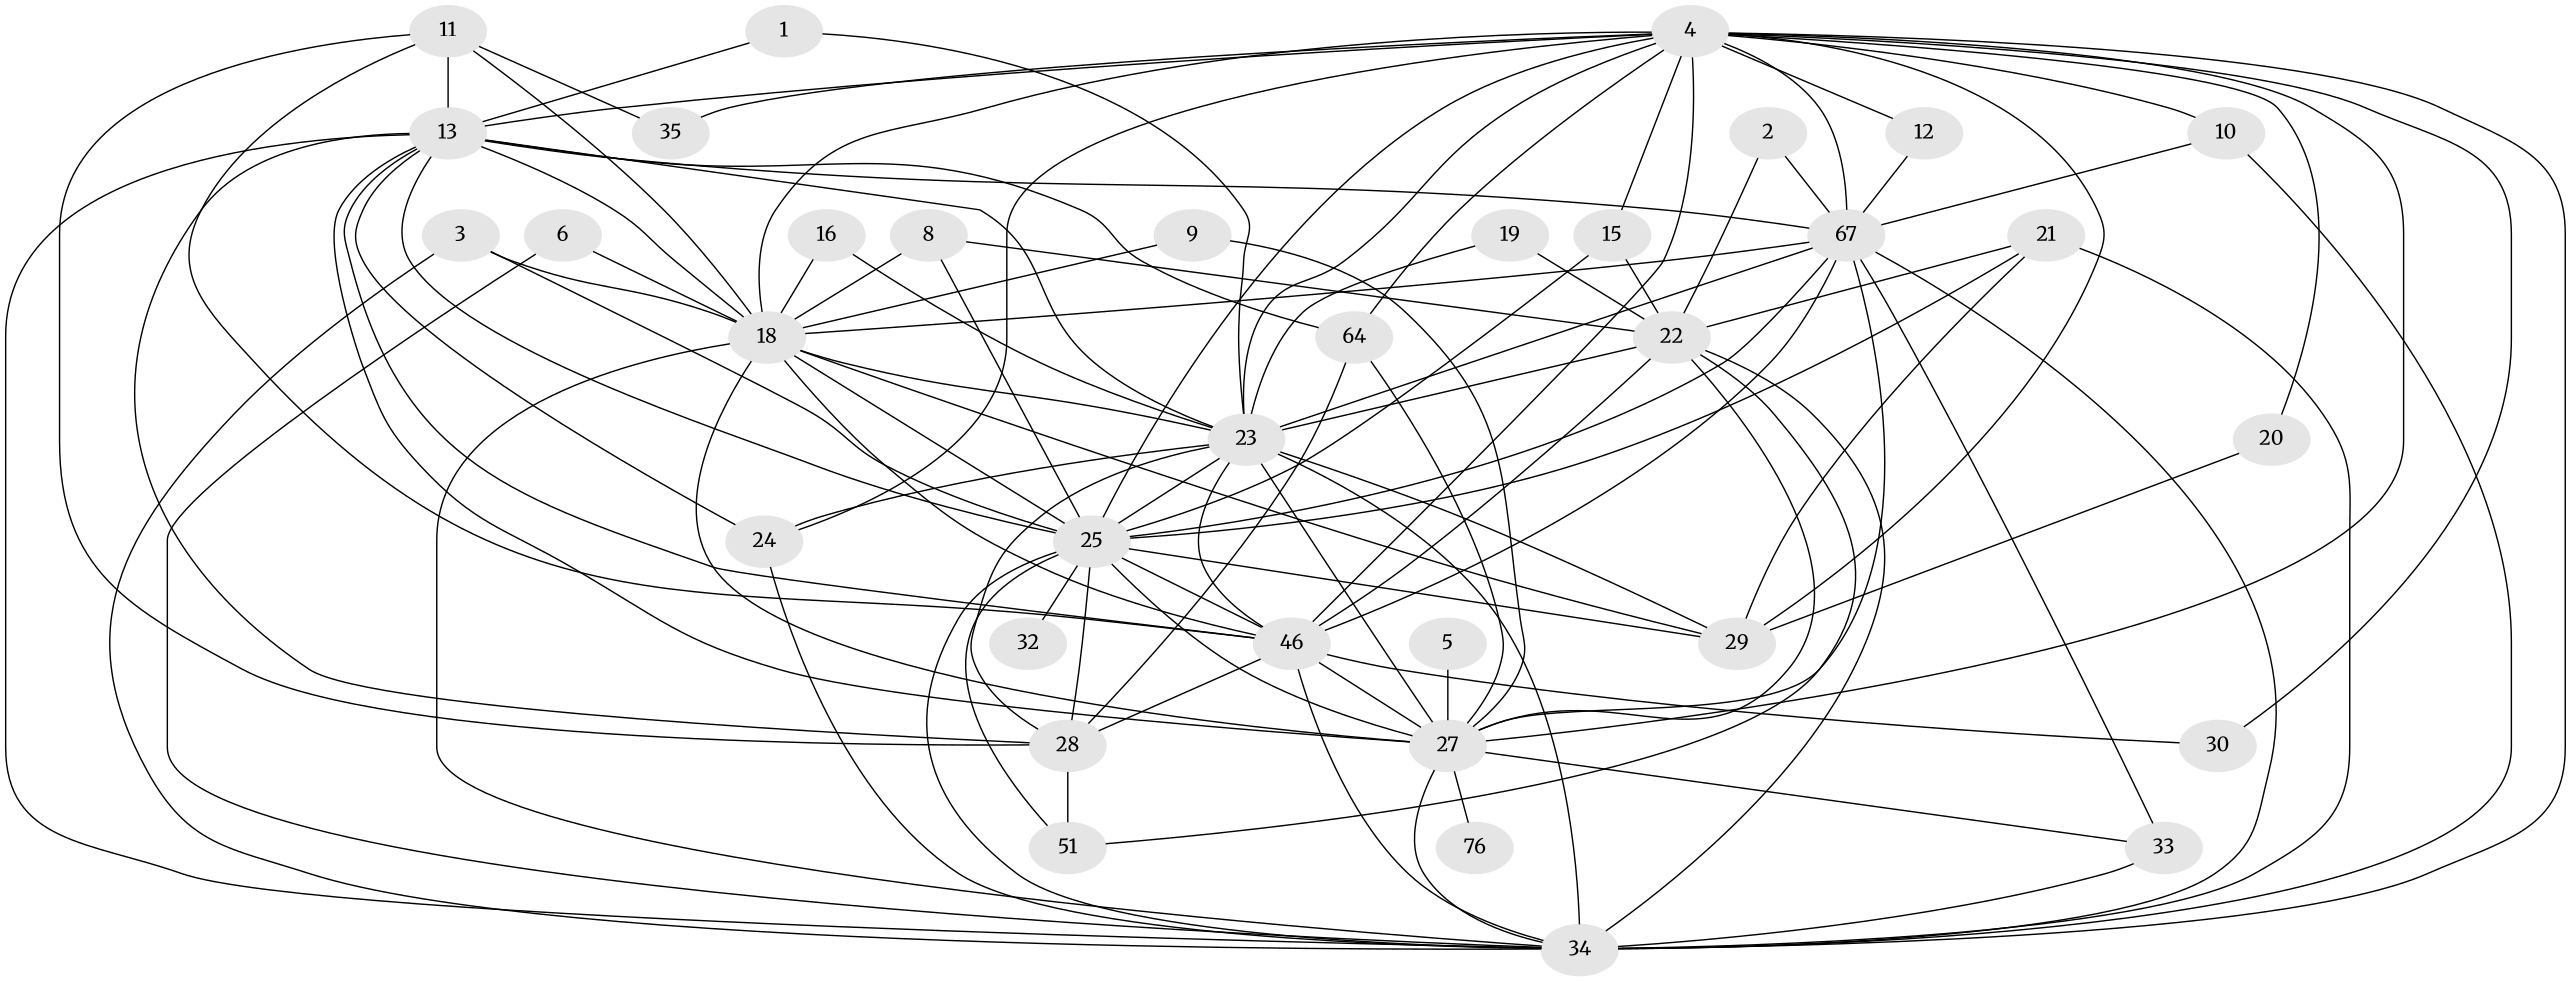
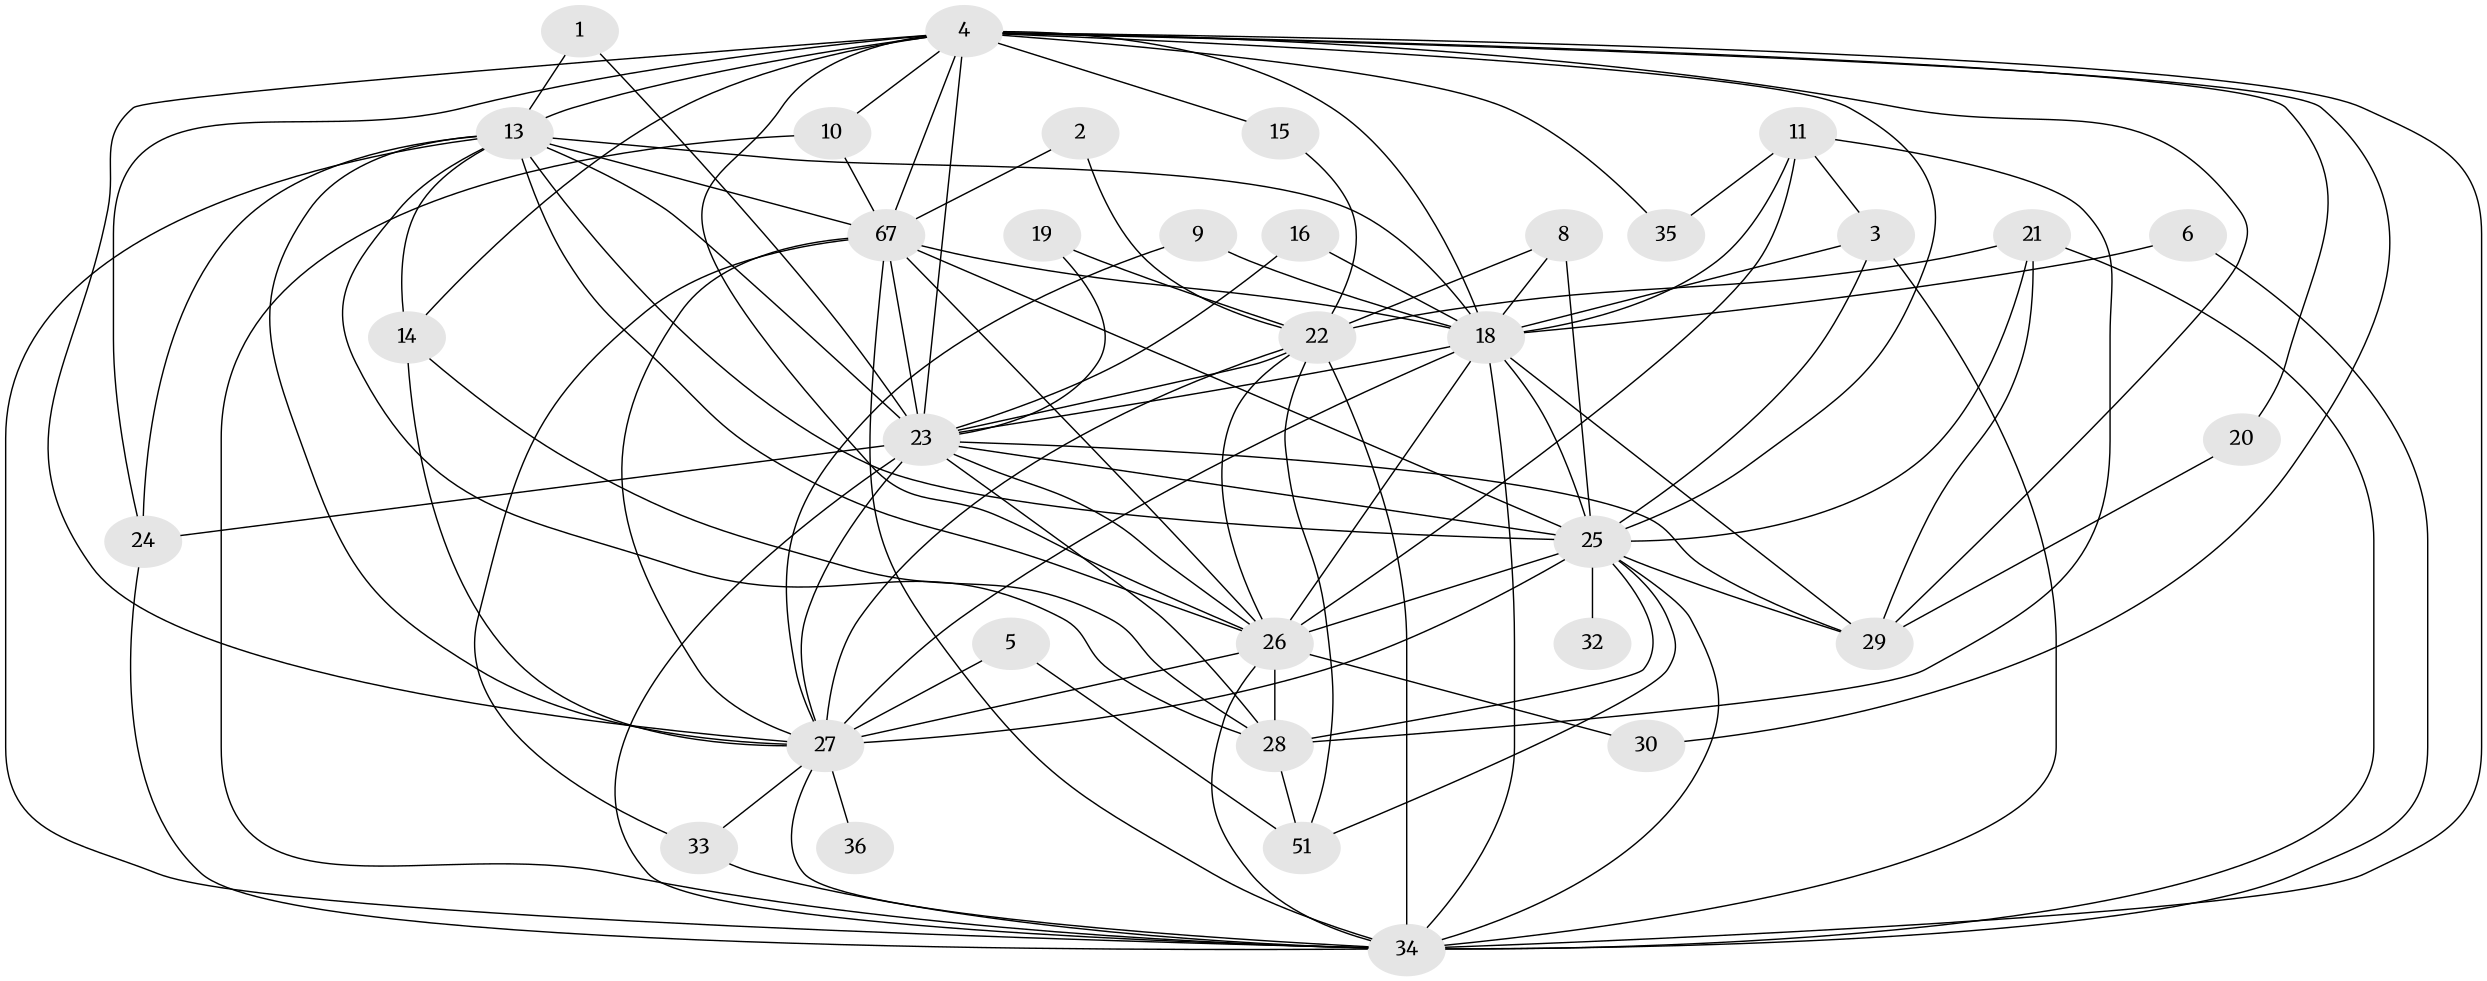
(448, 82) -> (1837, 184)
(1924, 133) -> none
(1354, 337) -> (407, 337)
(1360, 425) -> none
(1292, 644) -> (1275, 644)
none -> (1156, 746)
(1475, 848) -> (855, 848)
